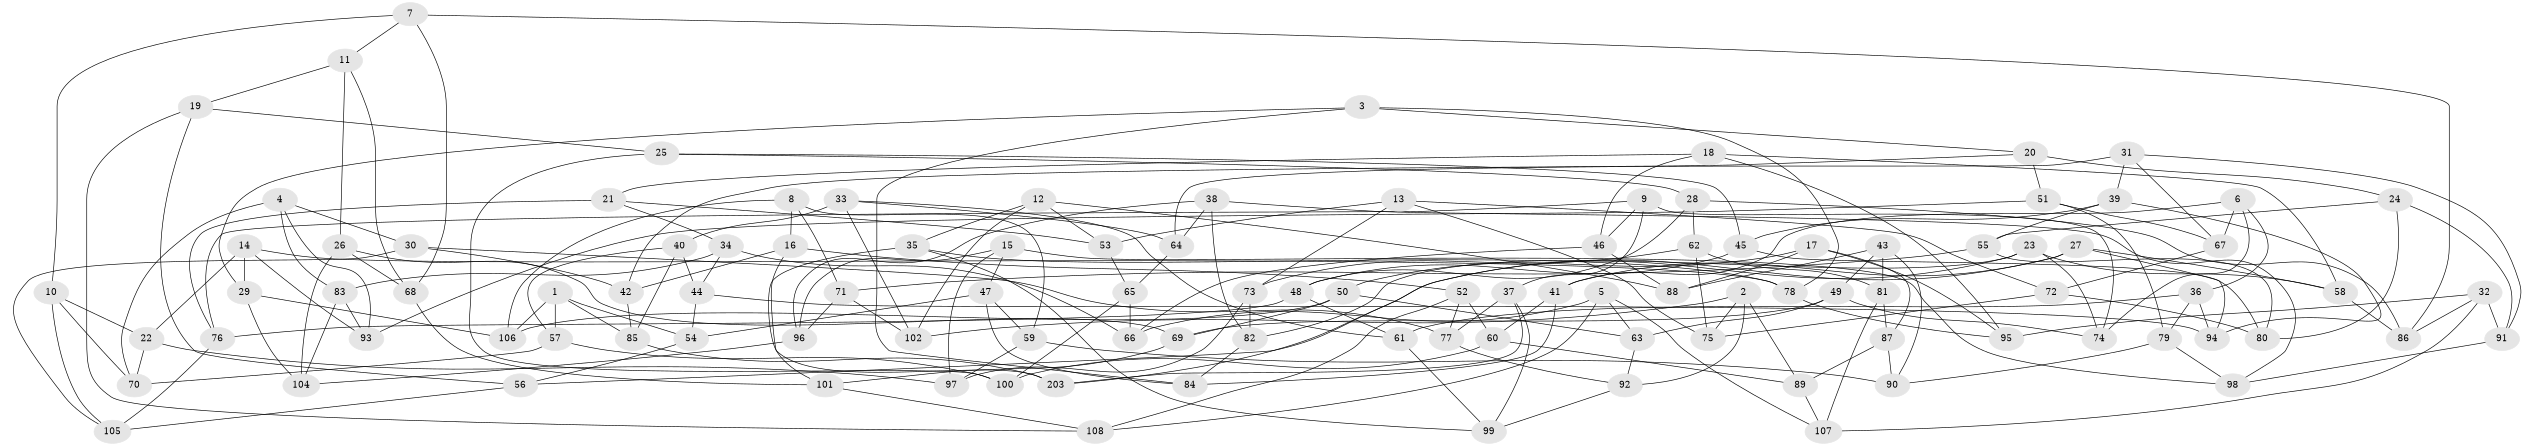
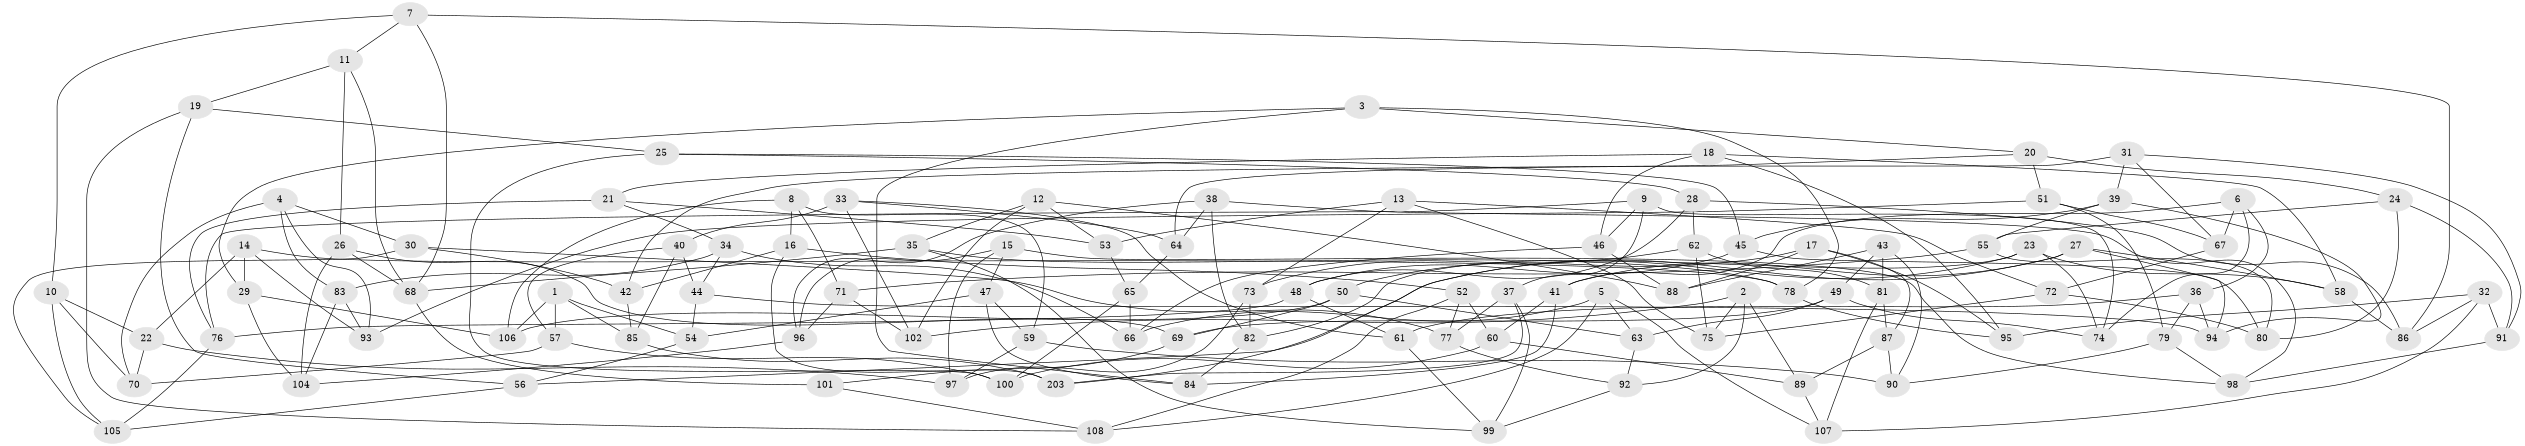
(782, 273) -> (673, 270)
